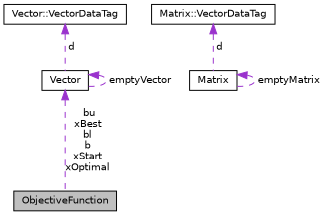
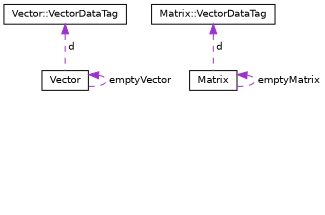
(65, 201) -> none
